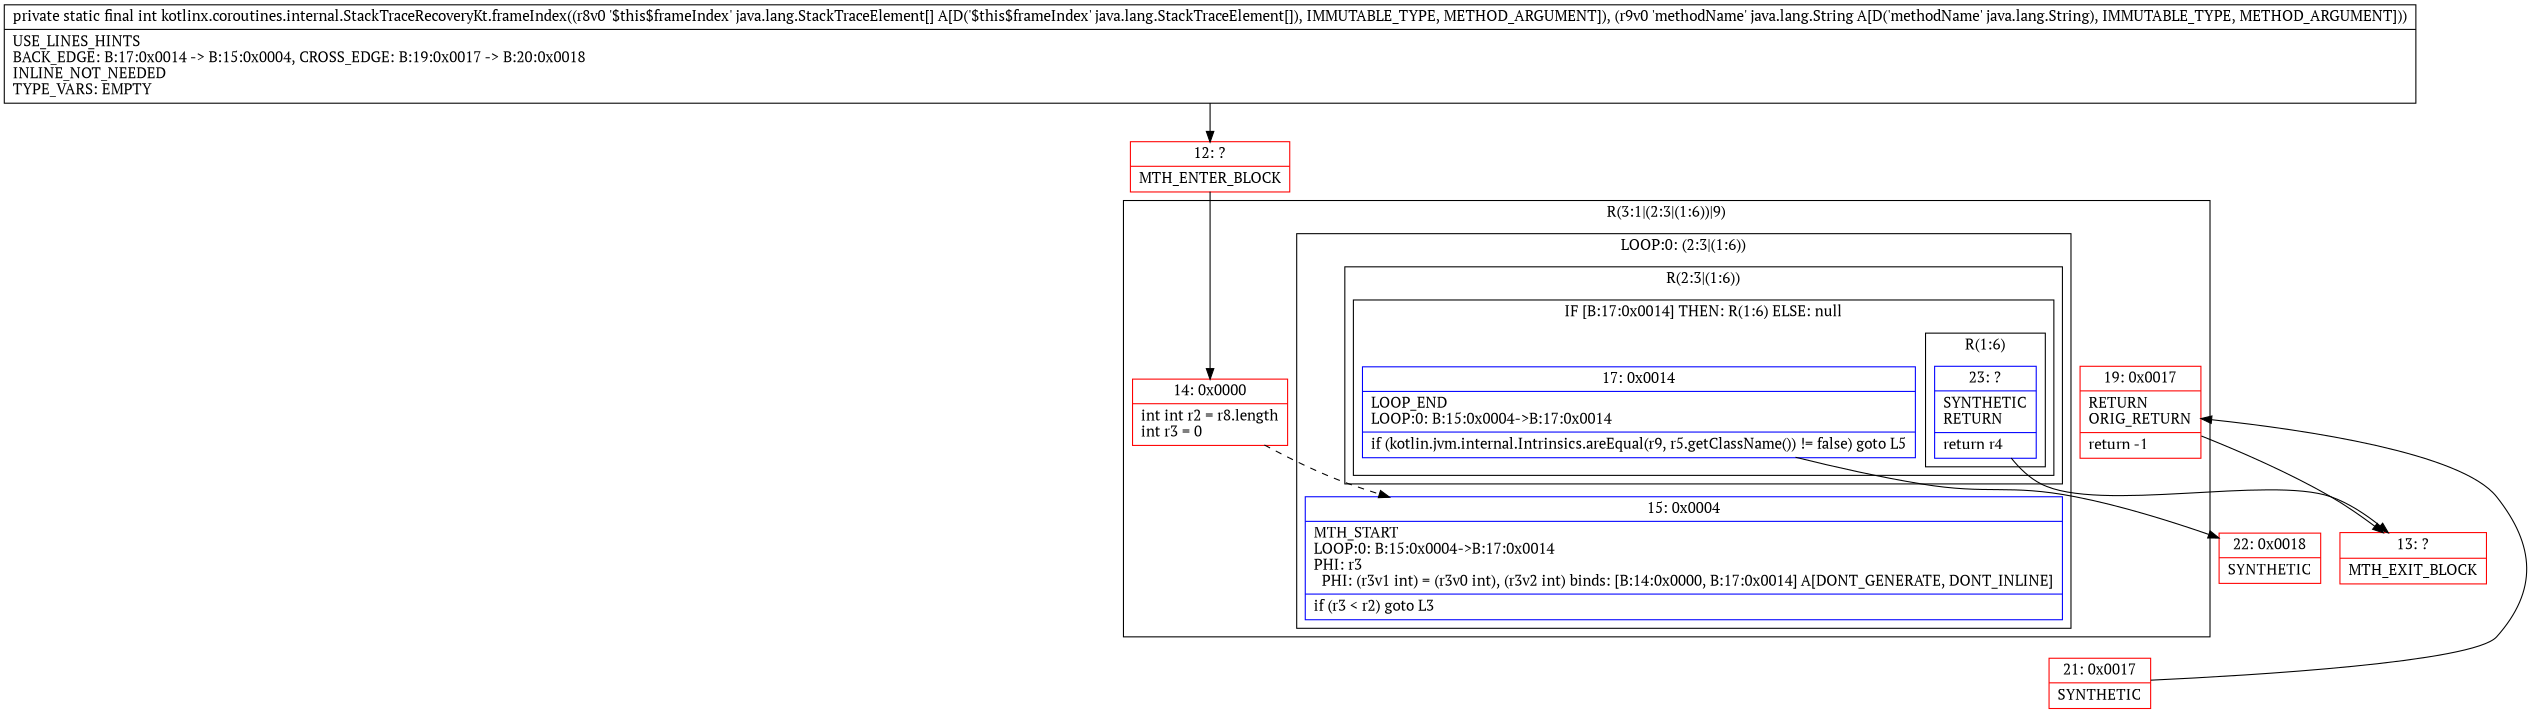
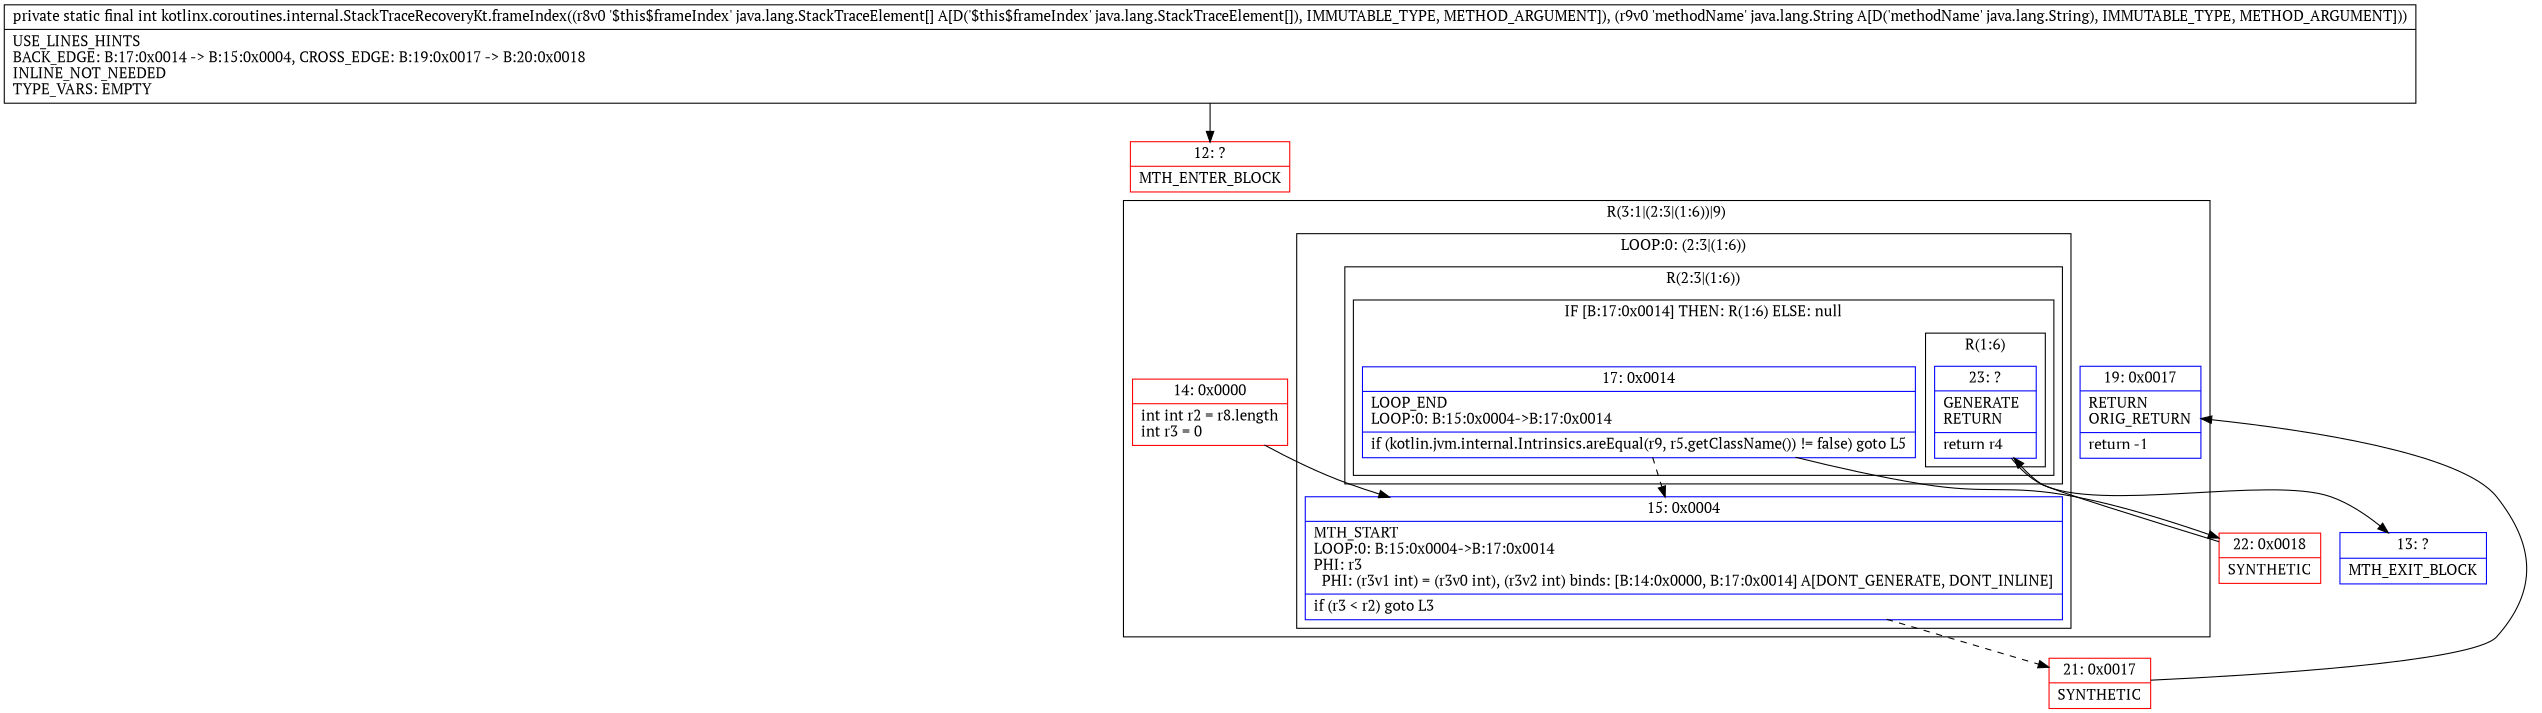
(1210, 280) -> none
(1985, 403) -> (1982, 403)
(2140, 412) -> (2140, 412)
none -> (1656, 468)
(1321, 473) -> (1321, 473)
(2291, 476) -> none
none -> (2117, 510)
(2413, 558) -> (2413, 558)
none -> (1970, 644)
